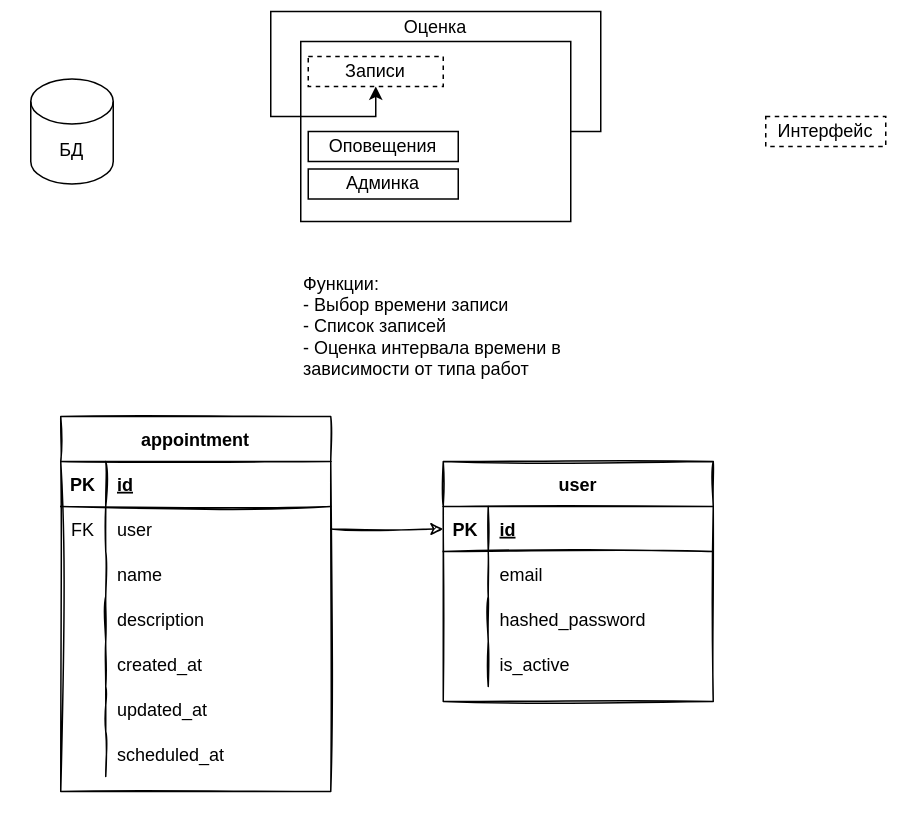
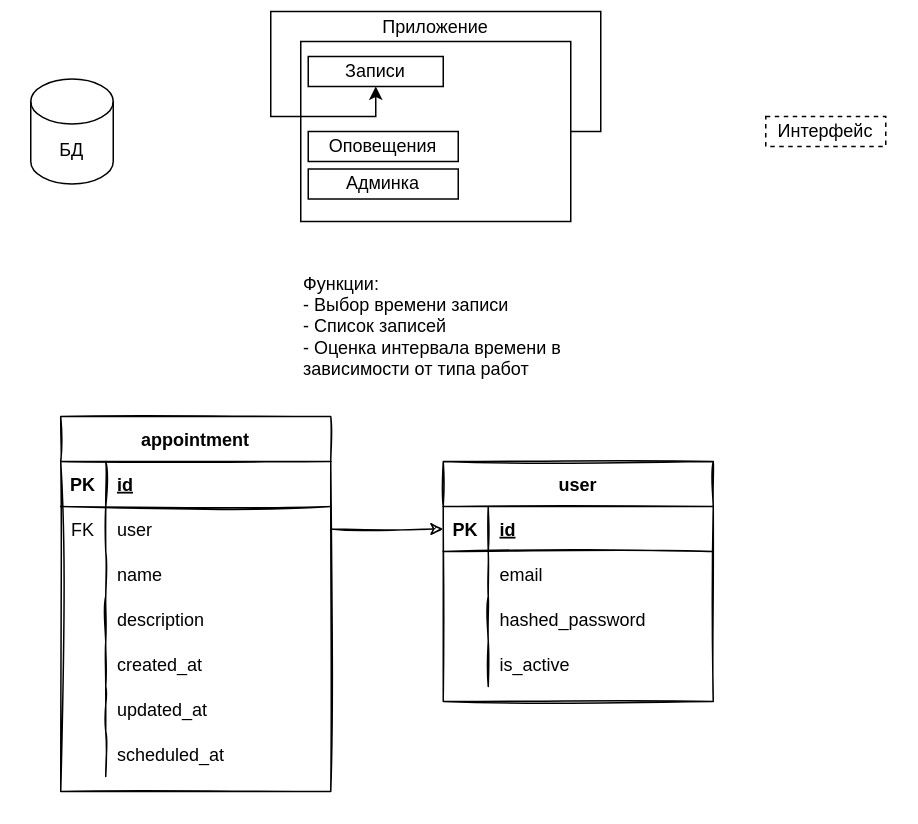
(436, 26) -> (436, 26)
(376, 71) -> (376, 71)
